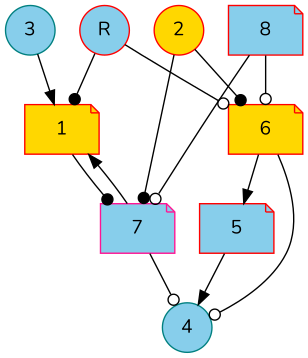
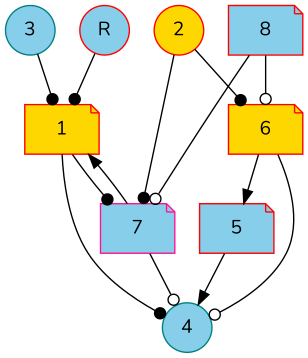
(44, 74) -> (44, 74)
(179, 77) -> none
none -> (85, 247)
